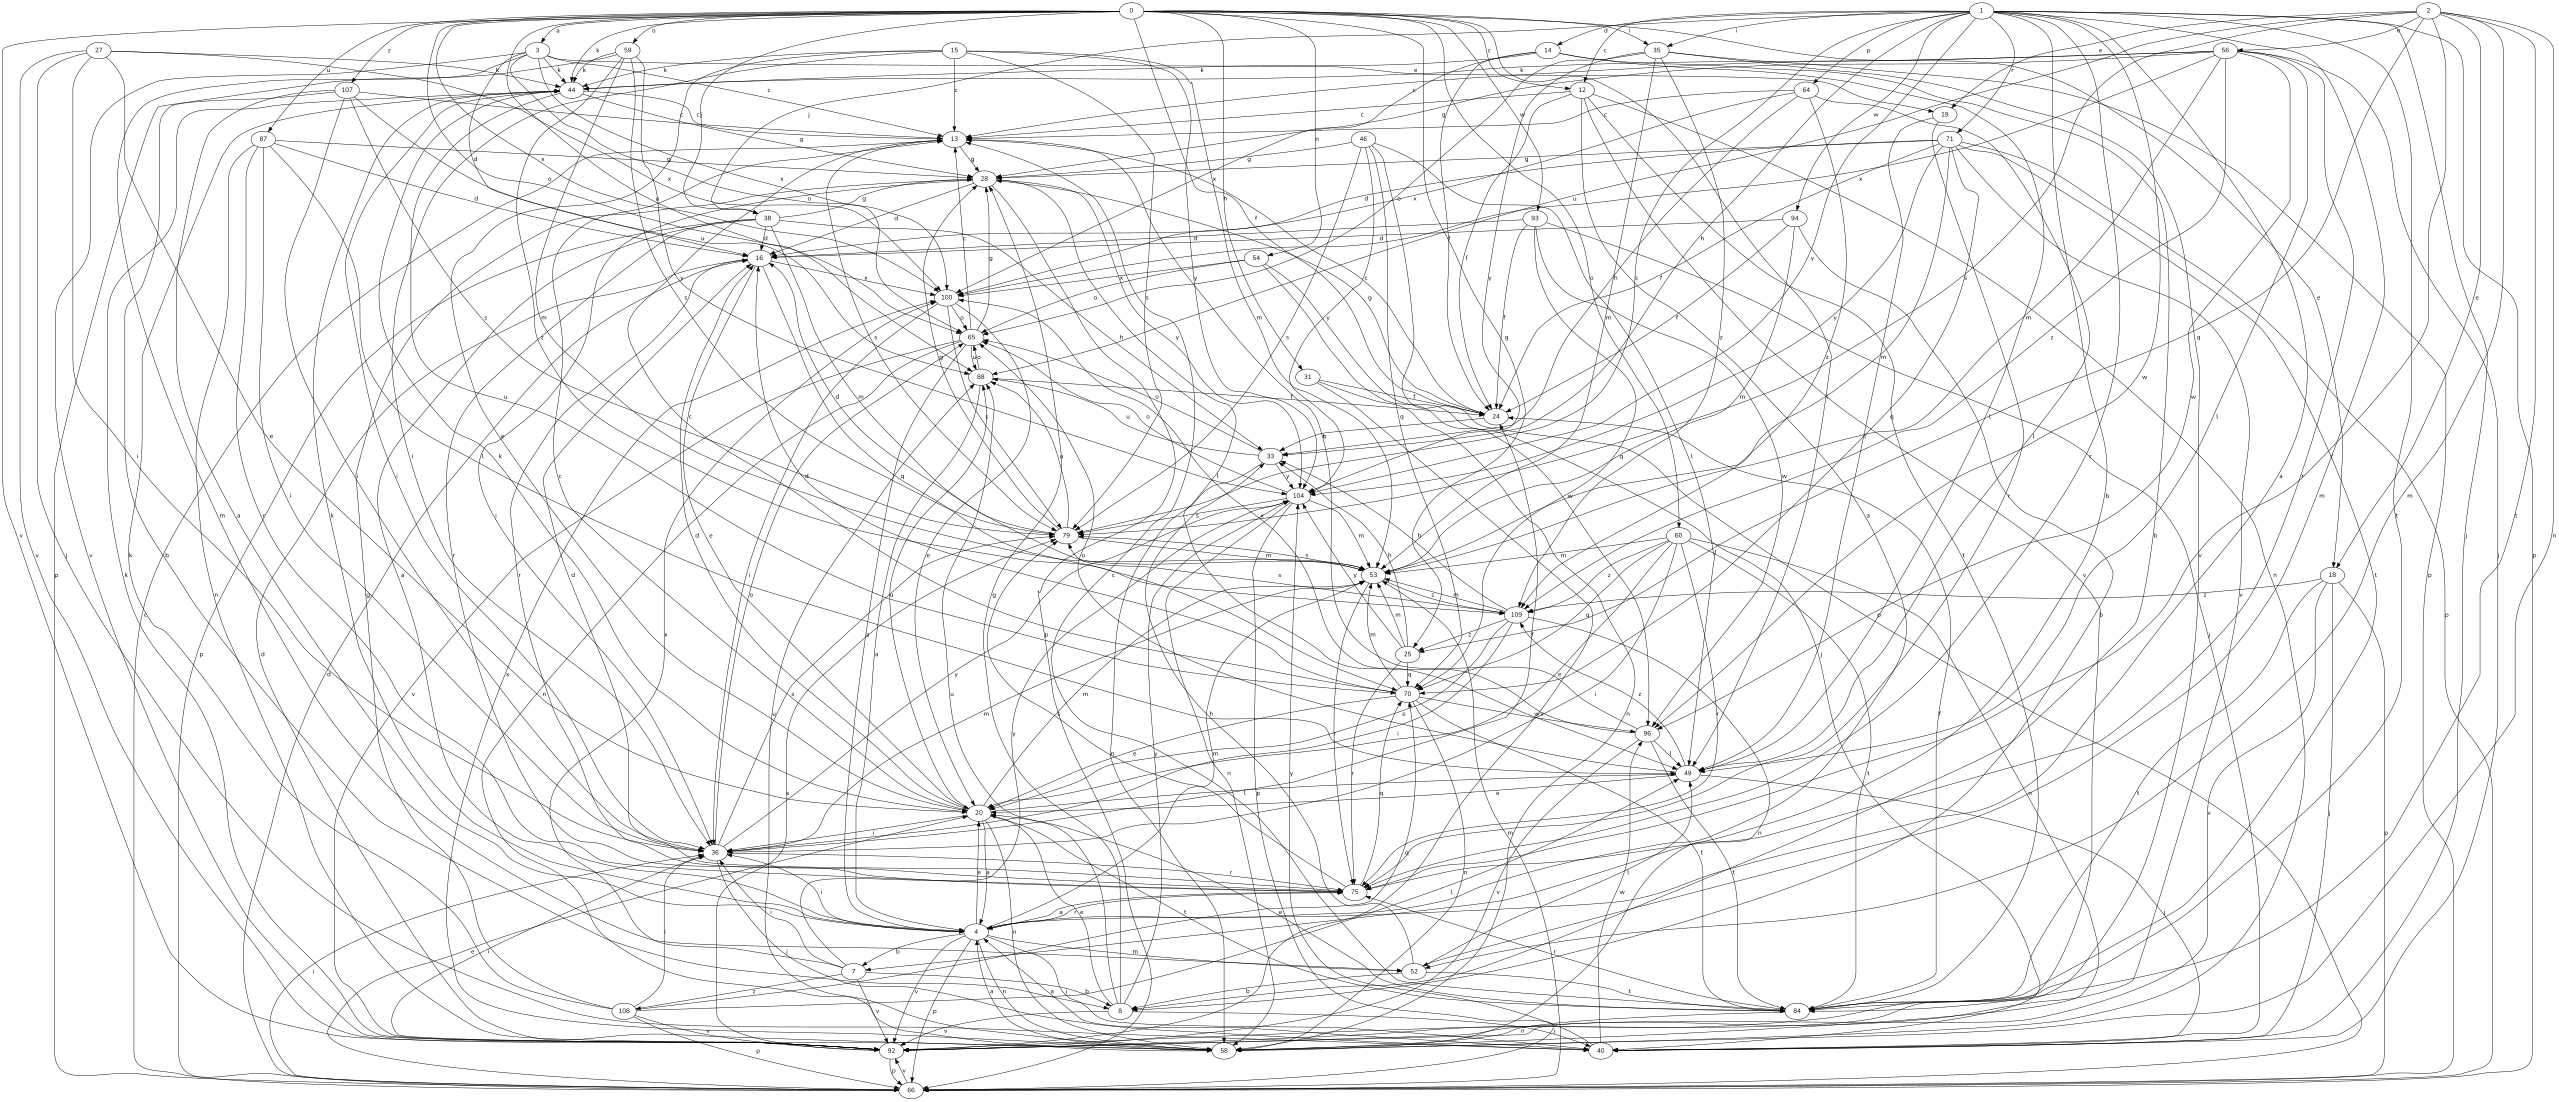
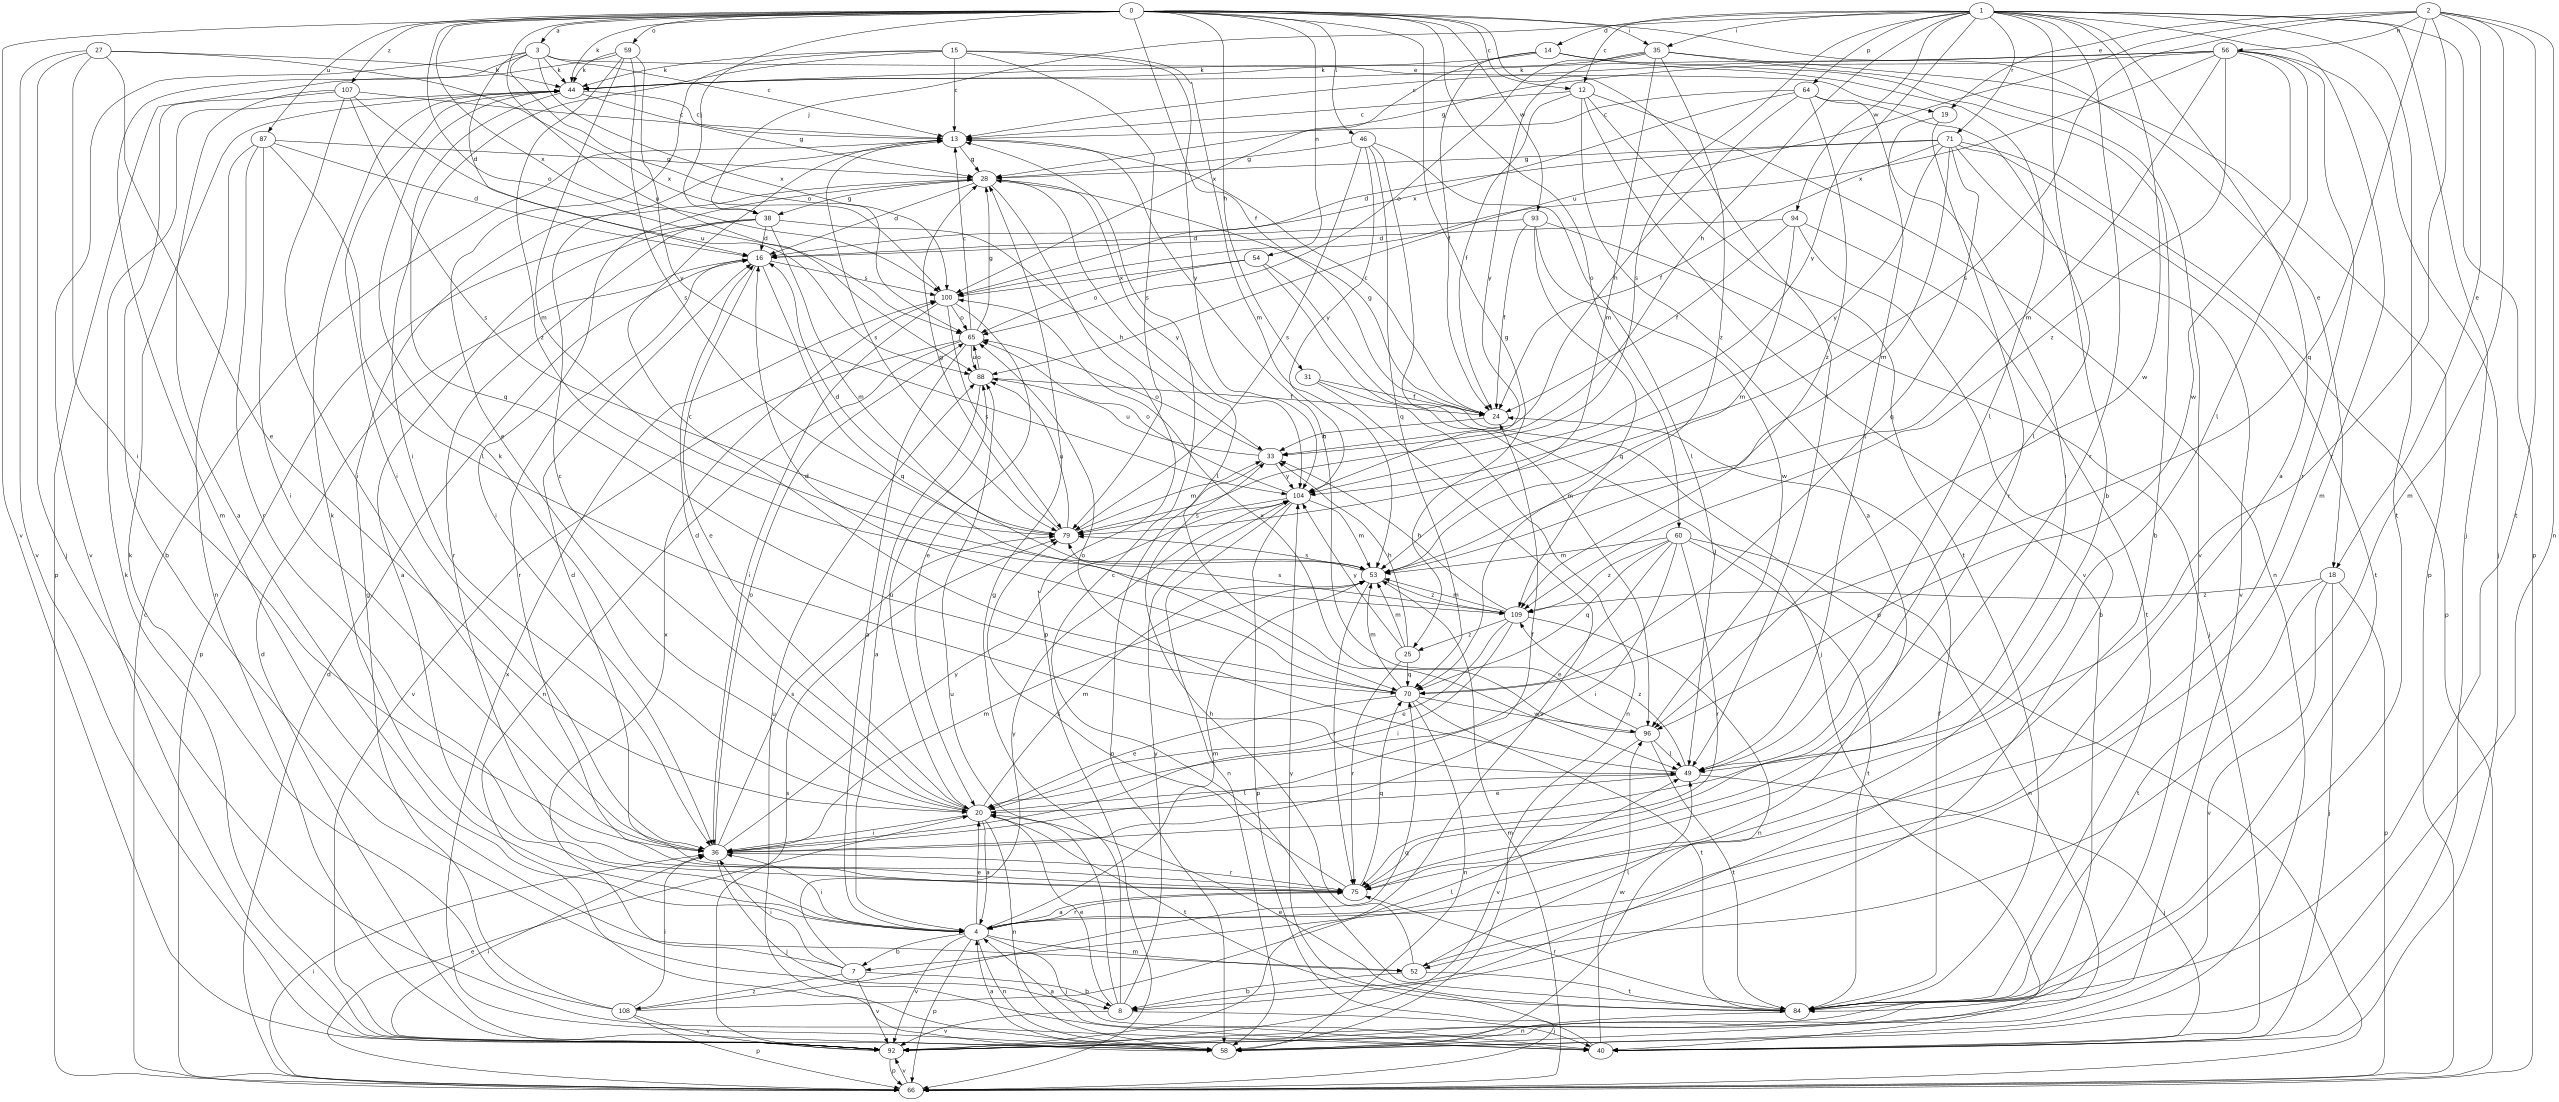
none -> (1319, 26)
none -> (1144, 76)
(872, 192) -> (876, 191)
(866, 278) -> (866, 278)
(506, 397) -> (506, 397)
(1992, 415) -> (2084, 496)
(1571, 496) -> (1571, 496)
(1212, 553) -> (1162, 498)
none -> (2145, 616)
none -> (1578, 803)
